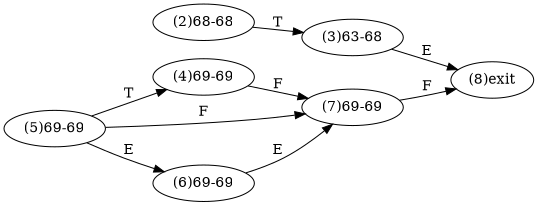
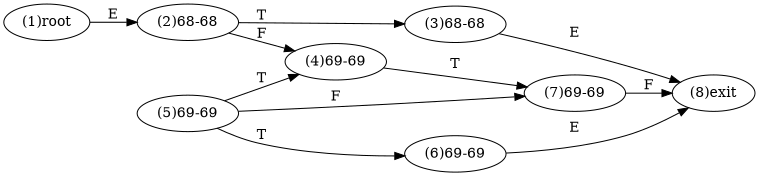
none -> (47, 22)
(353, 37) -> (455, 24)
none -> (257, 41)
(278, 85) -> (455, 64)
(129, 150) -> (262, 135)
(287, 156) -> (595, 143)
